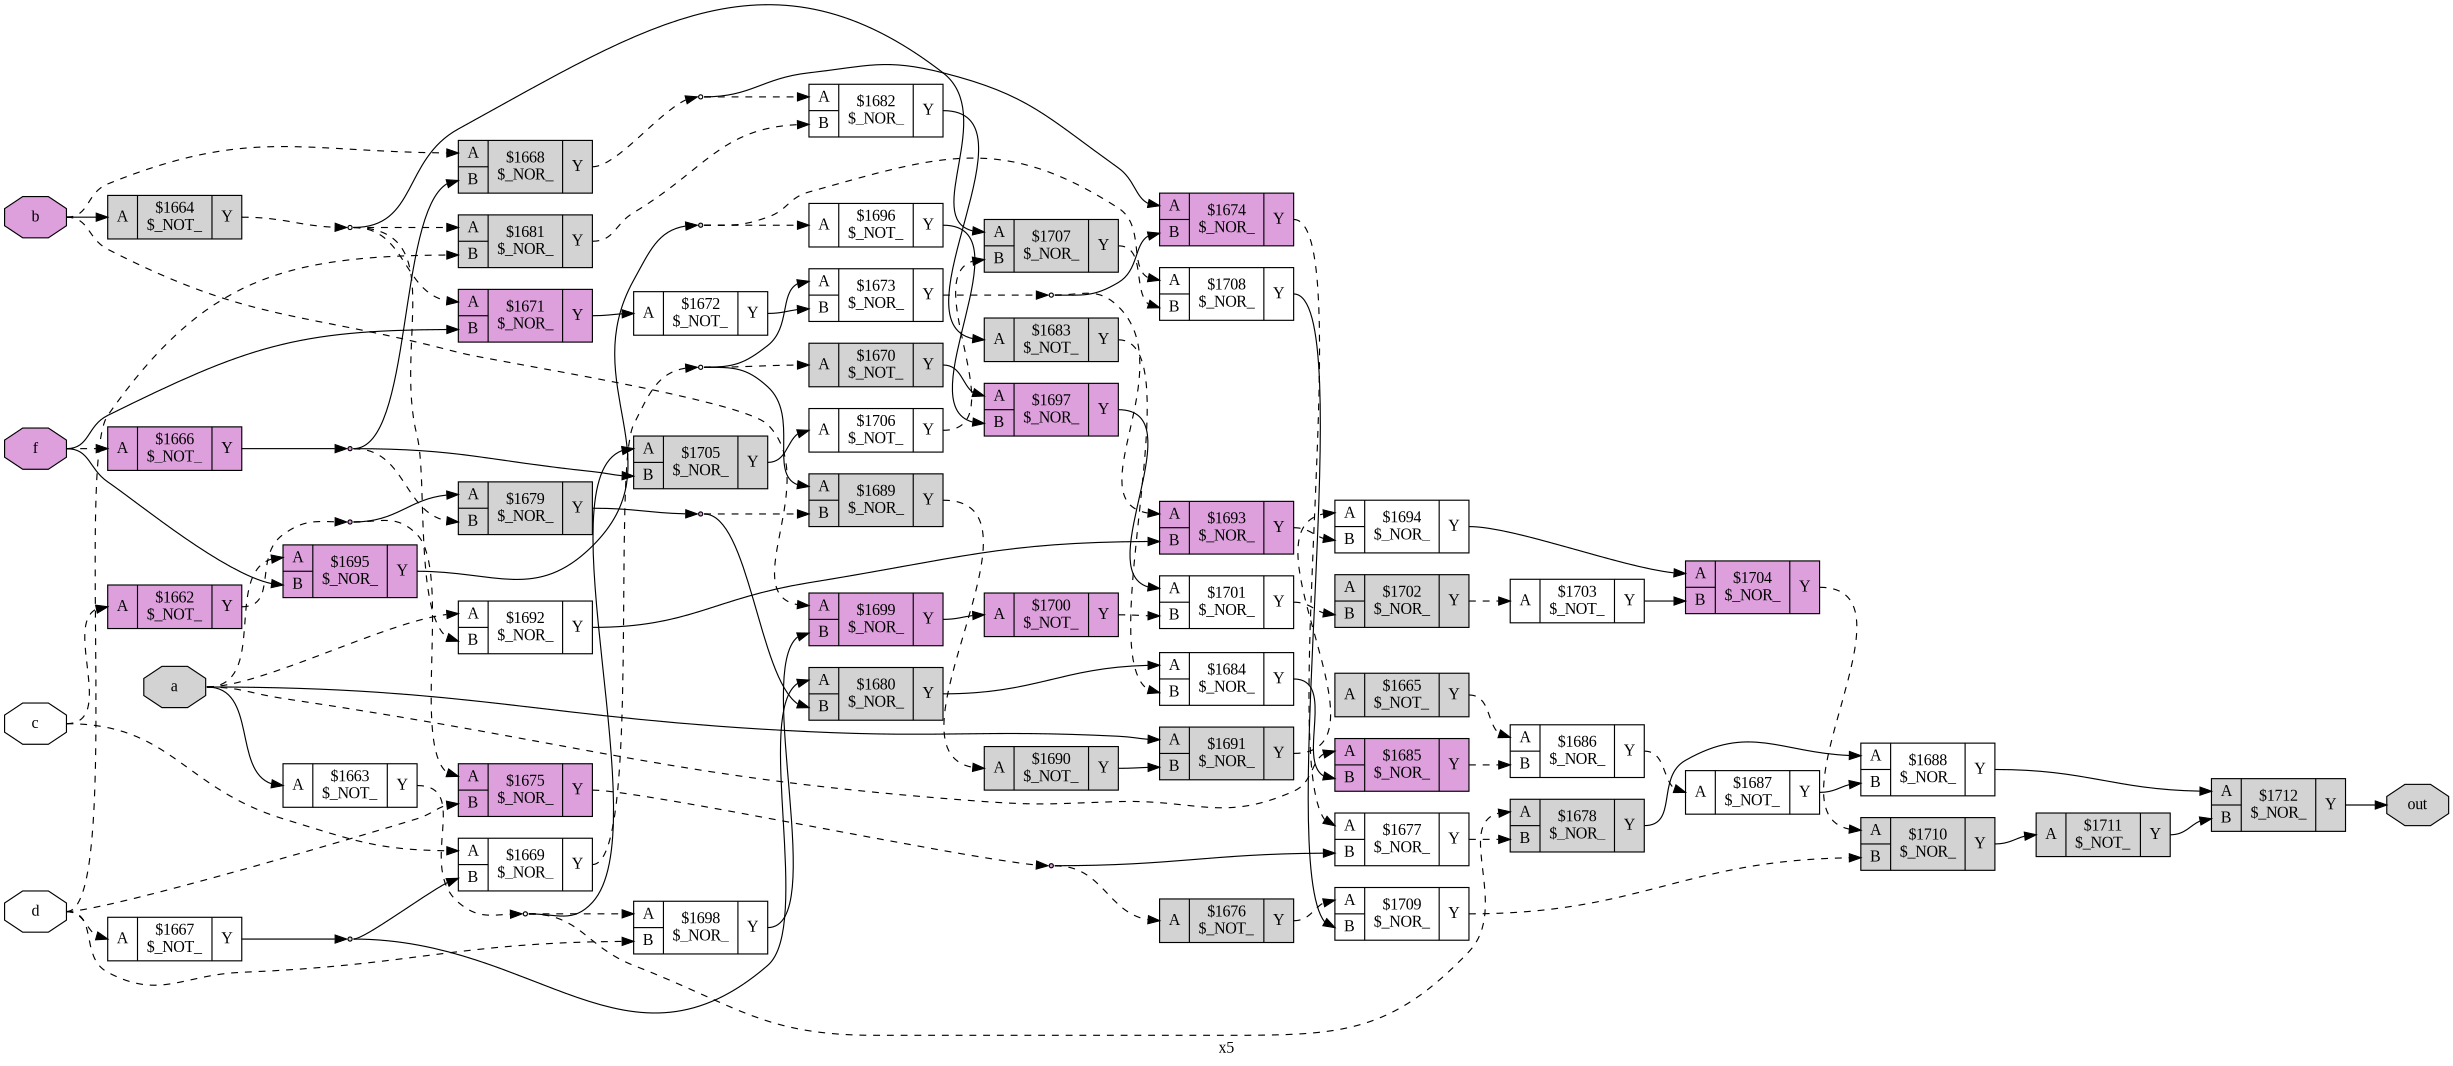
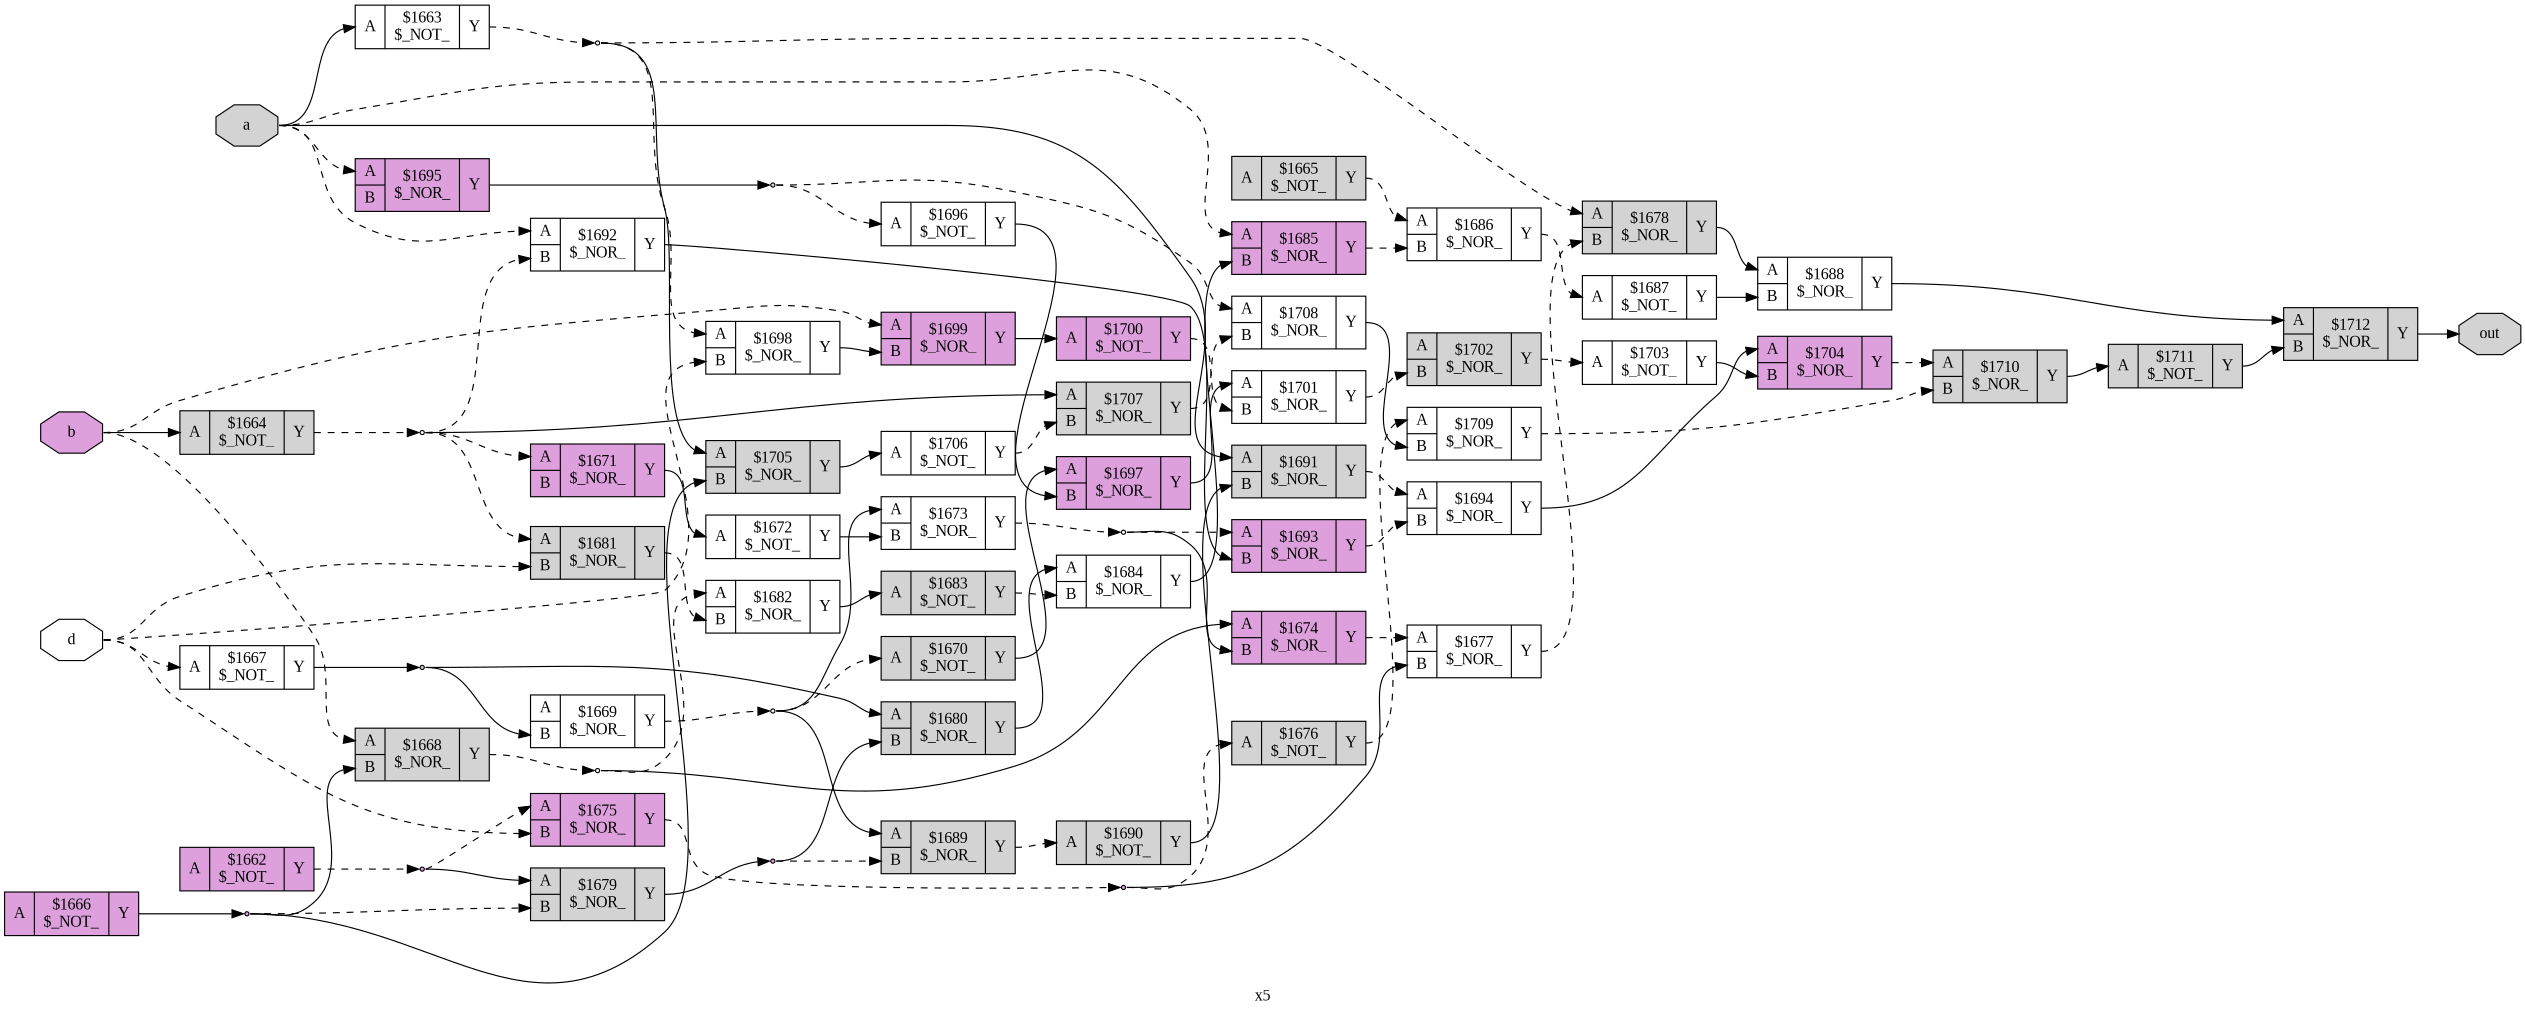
(36, 449) -> none
(36, 724) -> none
